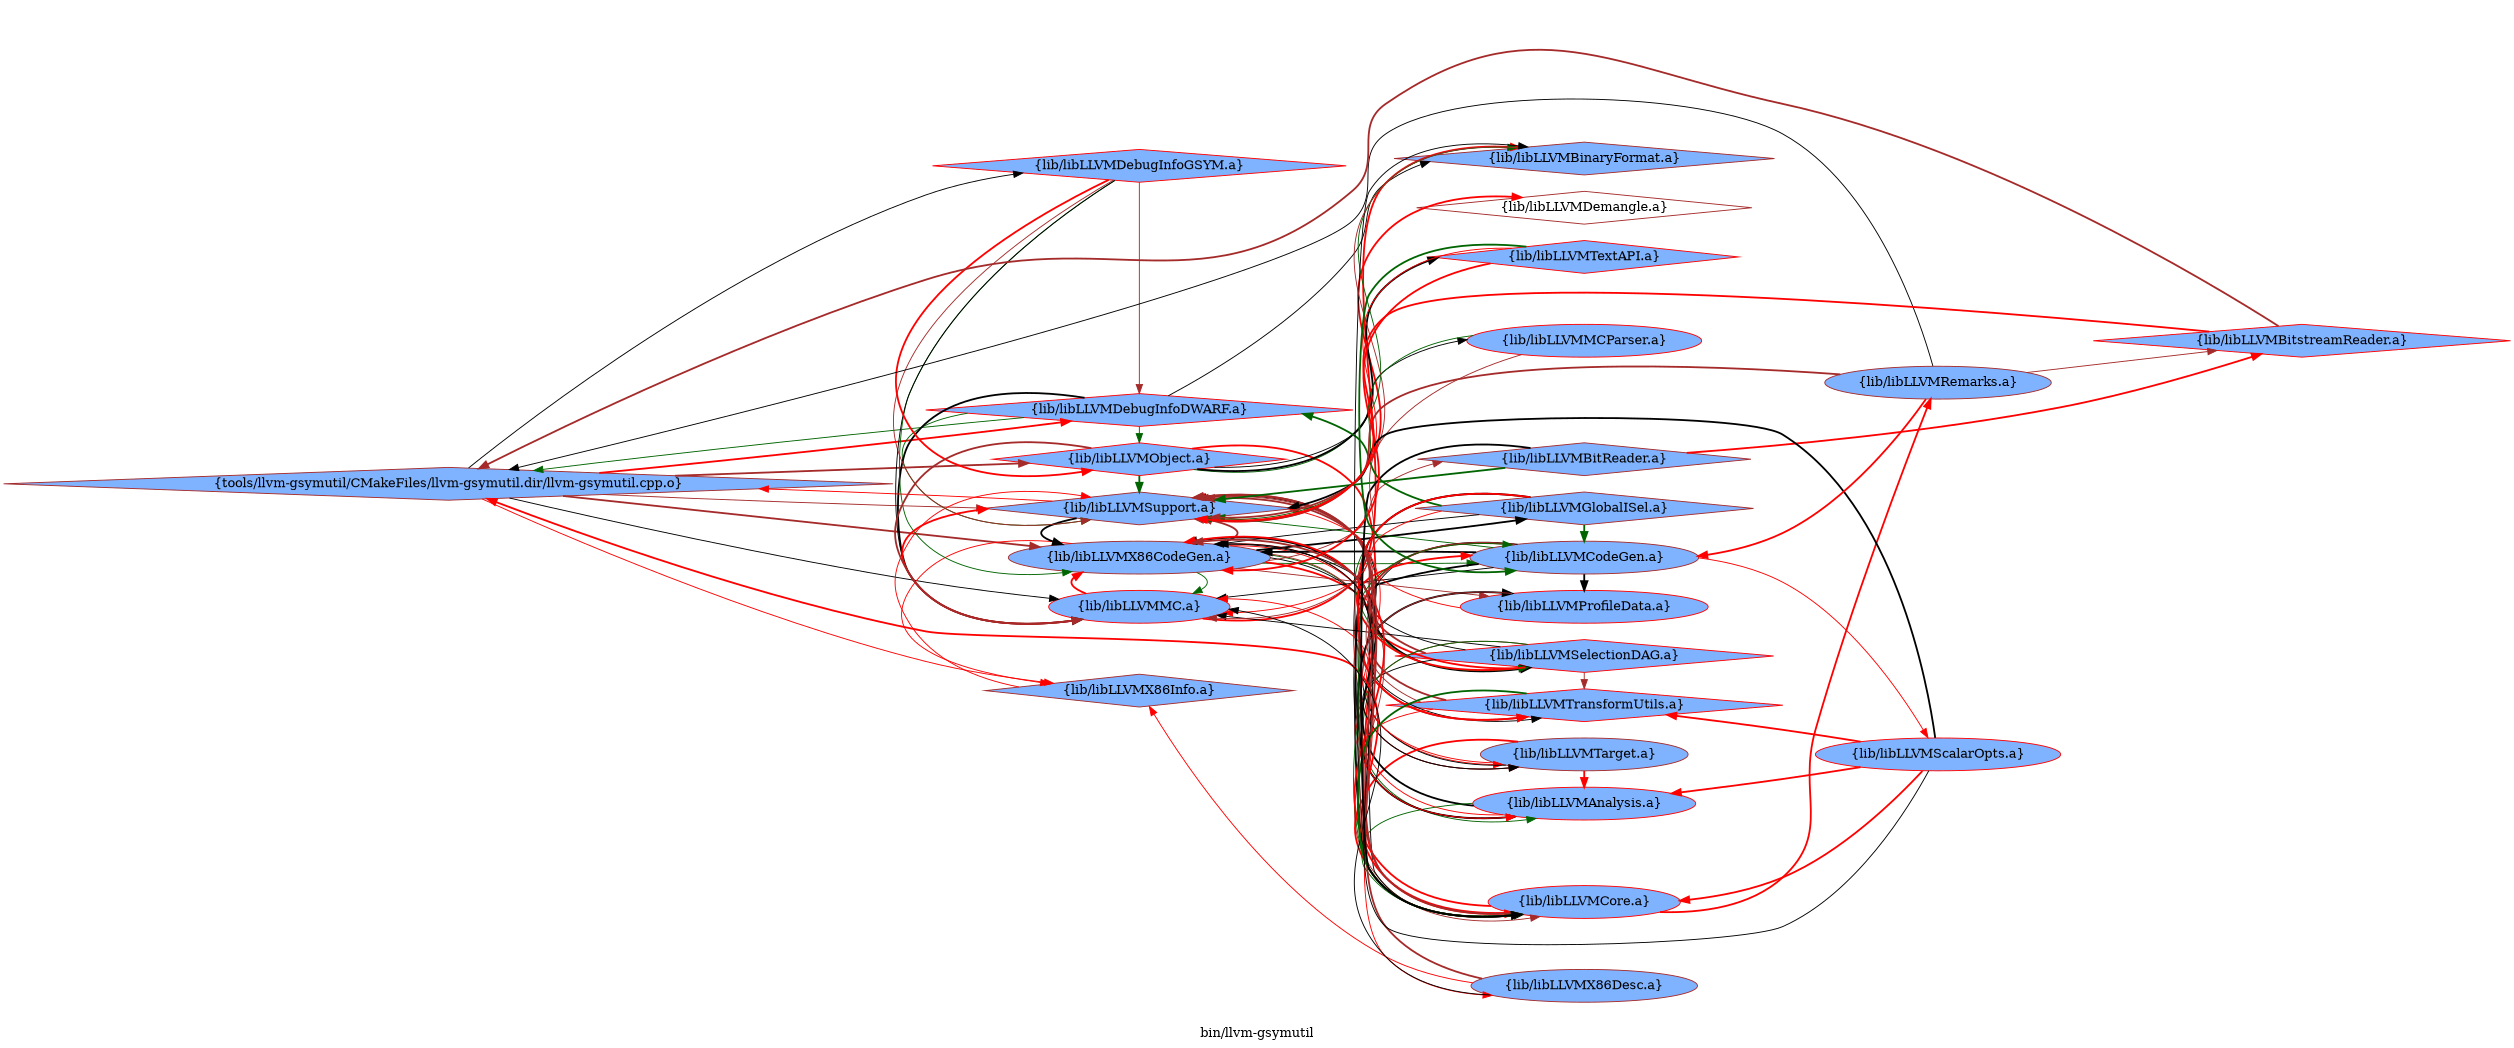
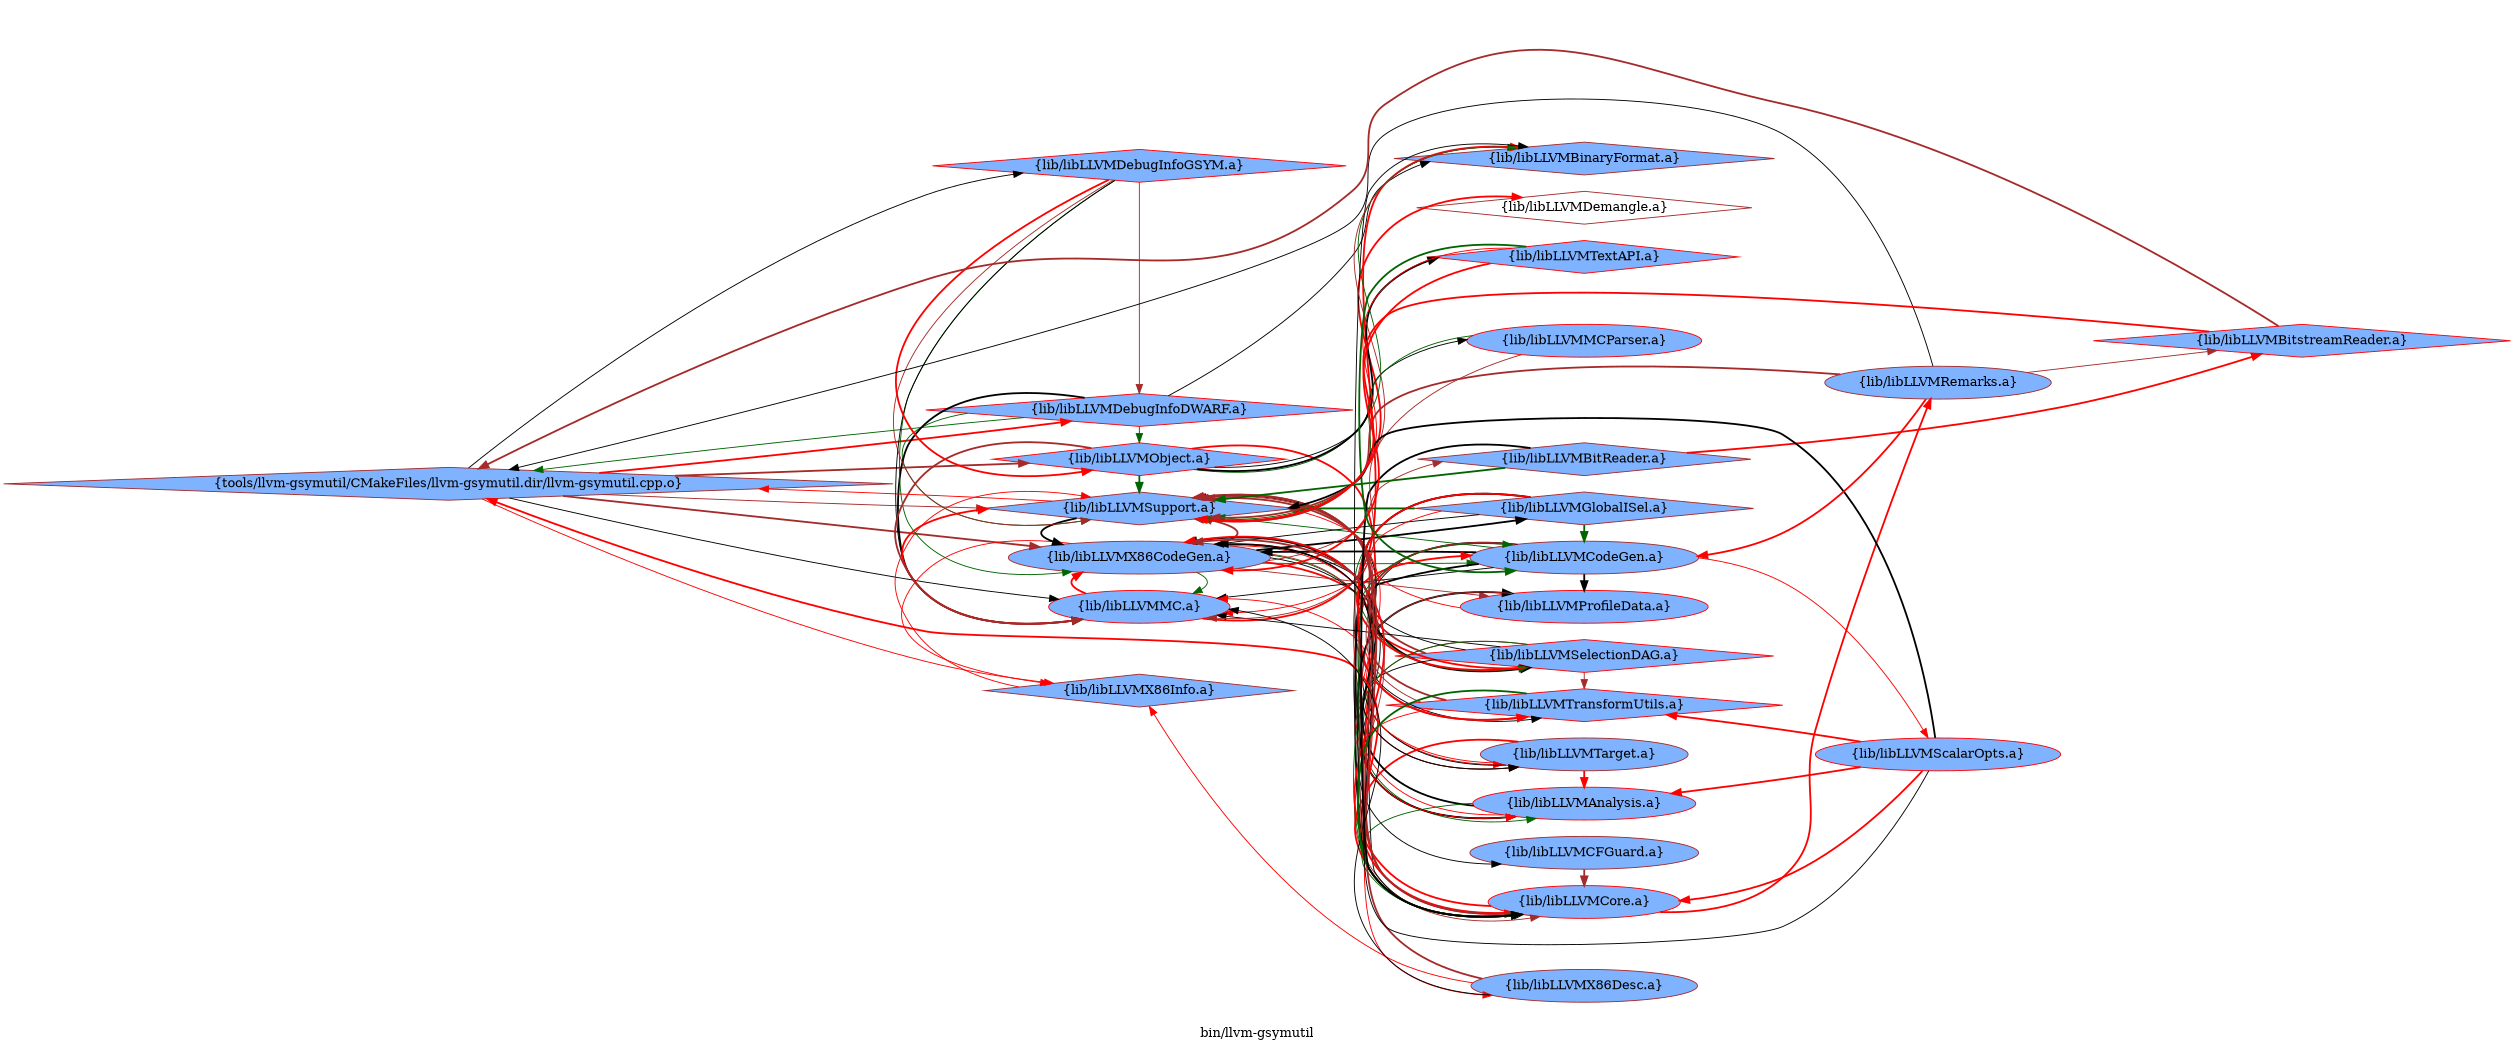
(1391, 487) -> (1349, 508)
none -> (1584, 853)
